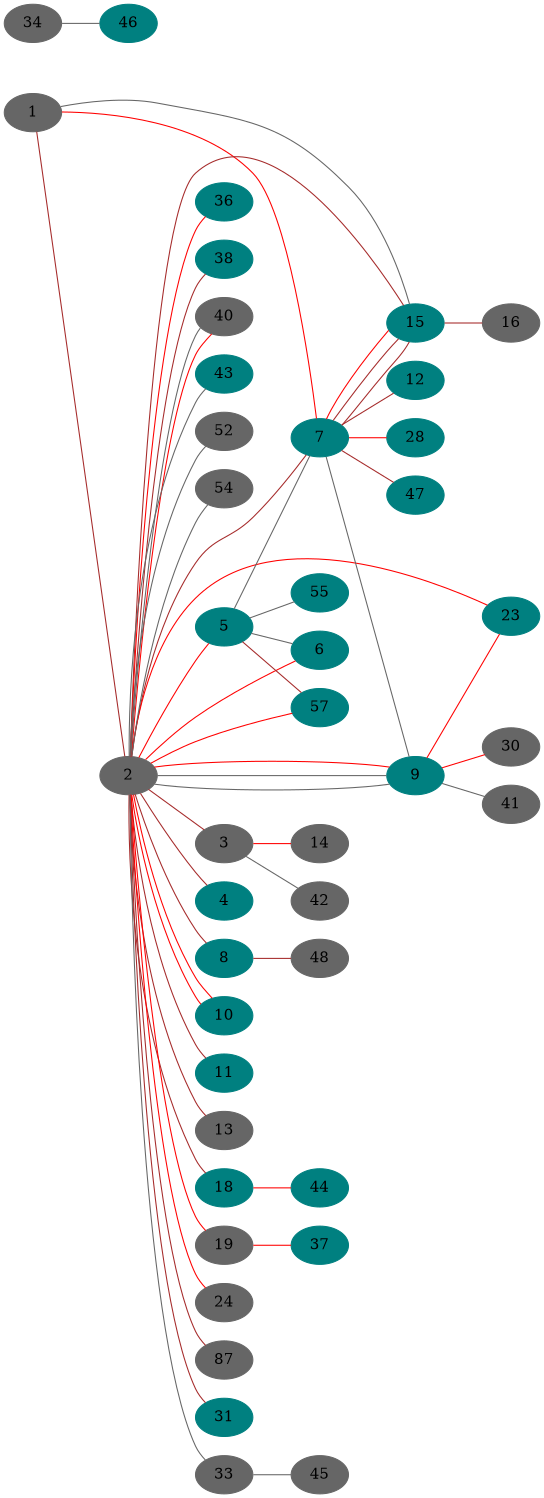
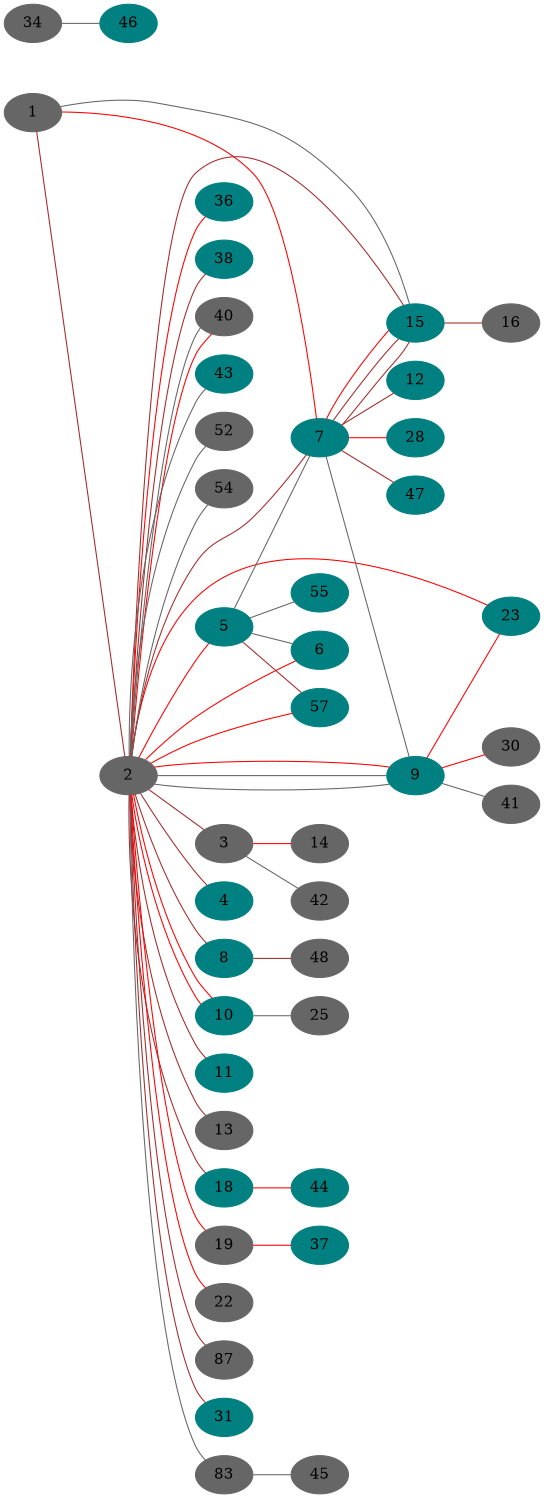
none -> (320, 1016)
(224, 1303) -> (224, 1303)
(224, 1475) -> (224, 1475)
